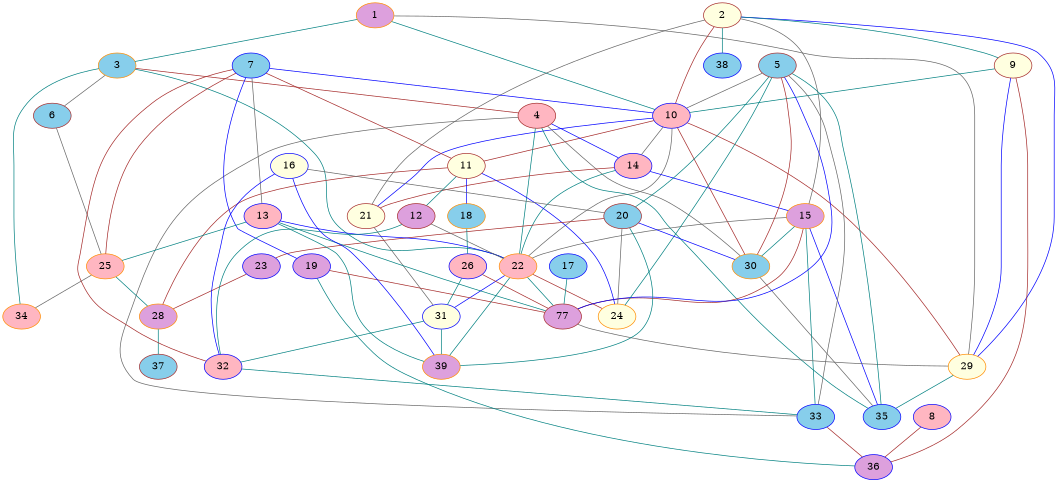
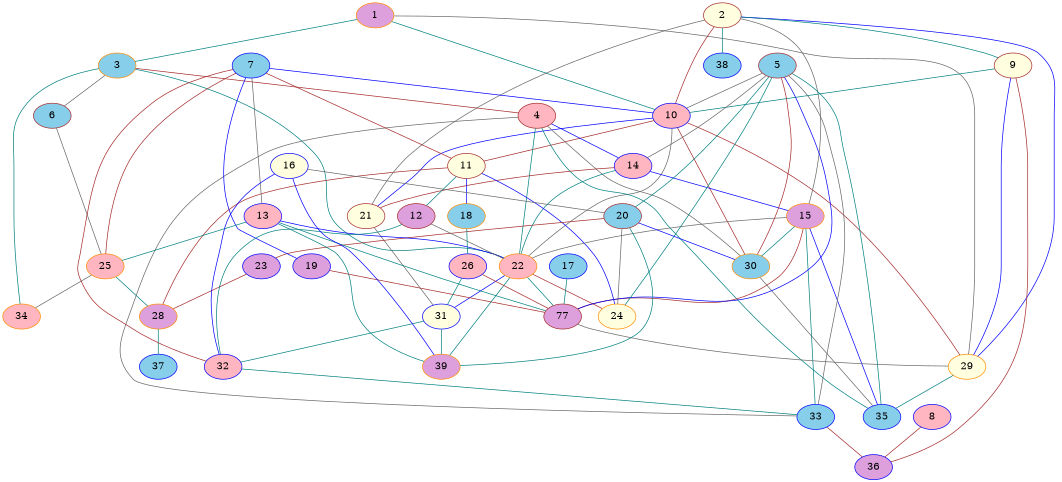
(652, 141) -> (709, 120)
(158, 367) -> (158, 367)
(561, 427) -> none
